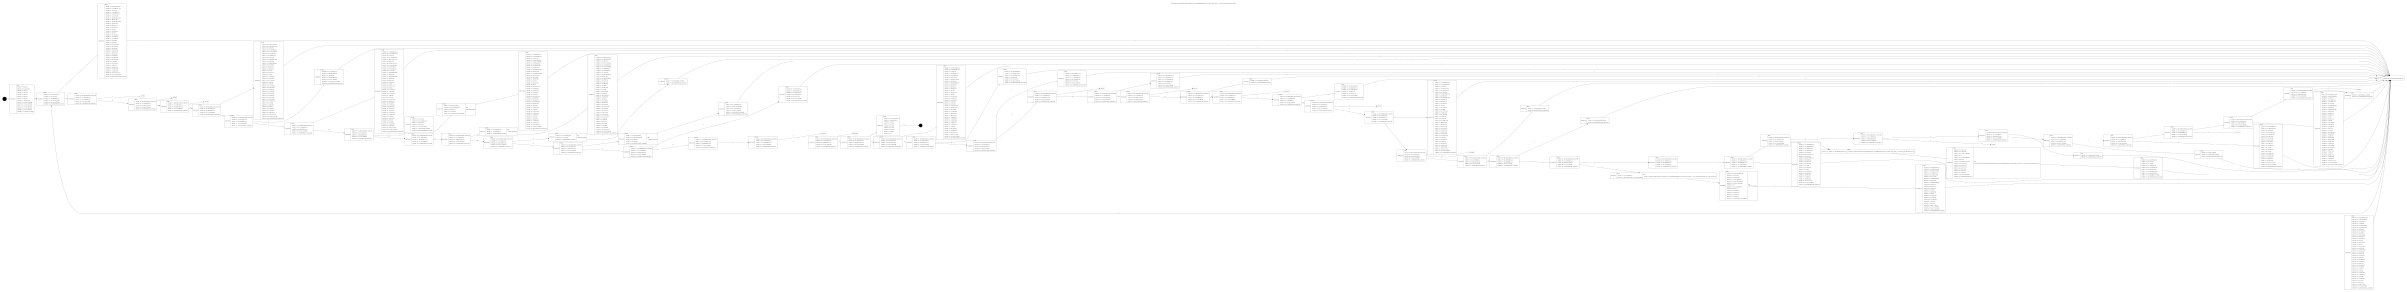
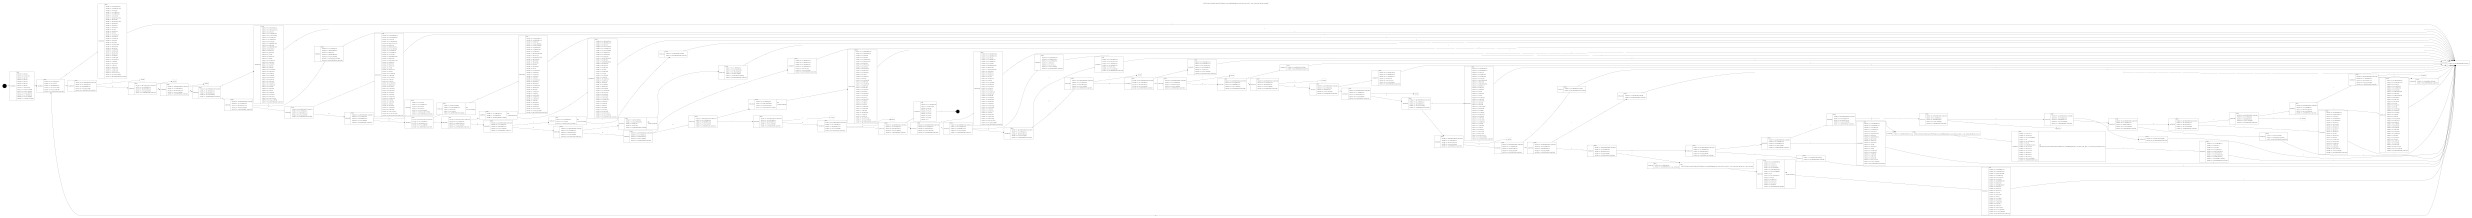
none -> (768, 104)
none -> (1811, 158)
